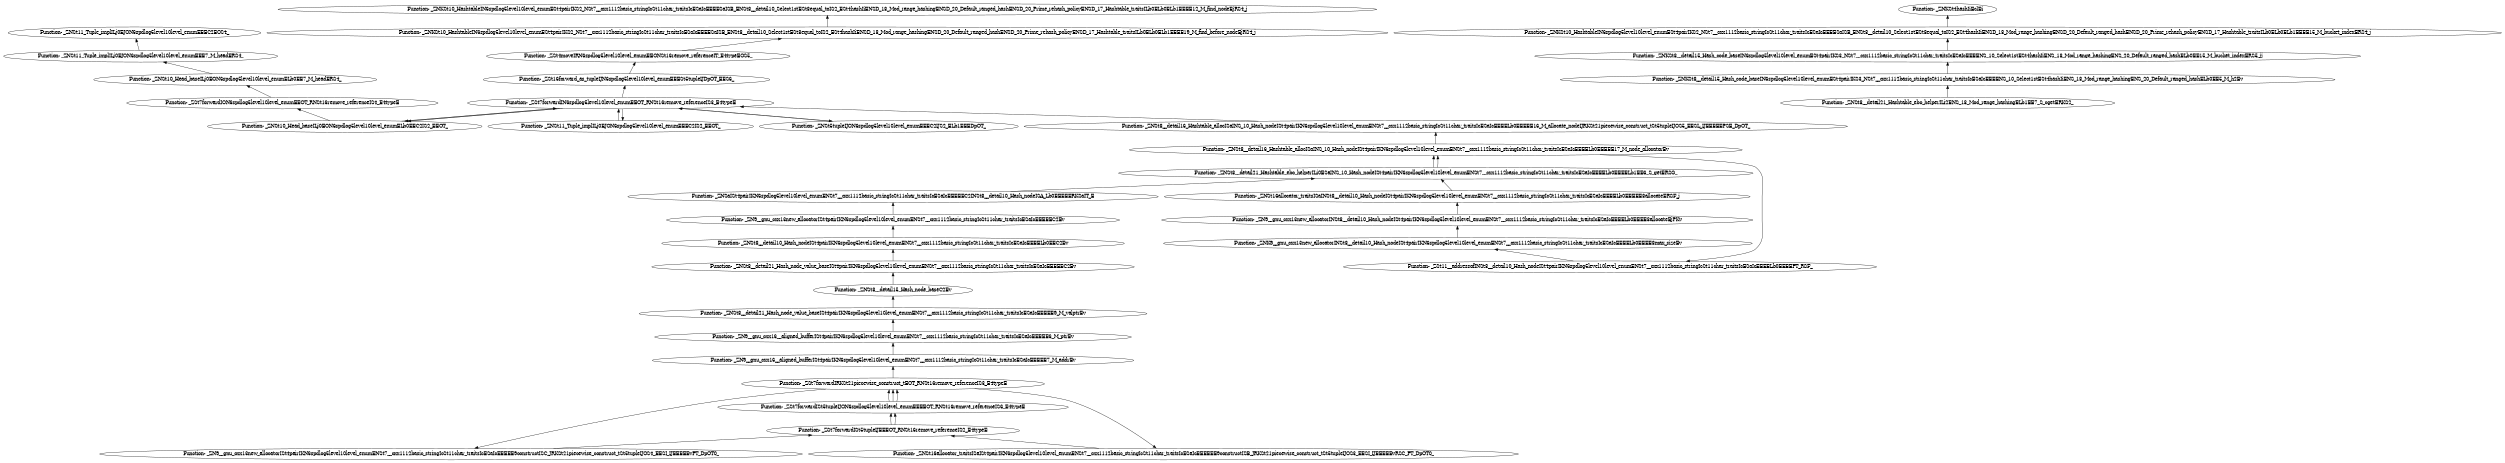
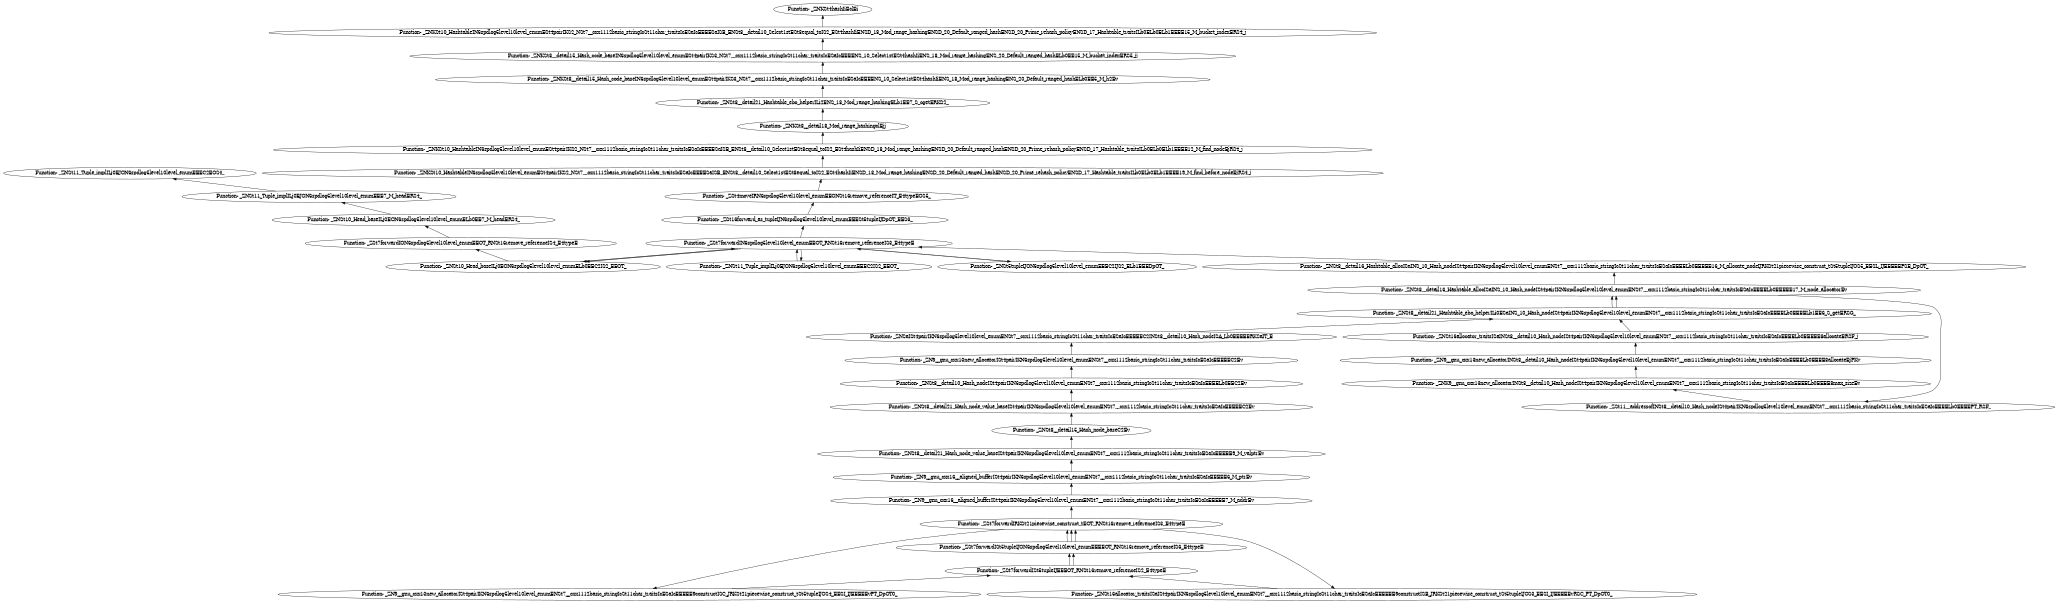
none -> (823, 126)
